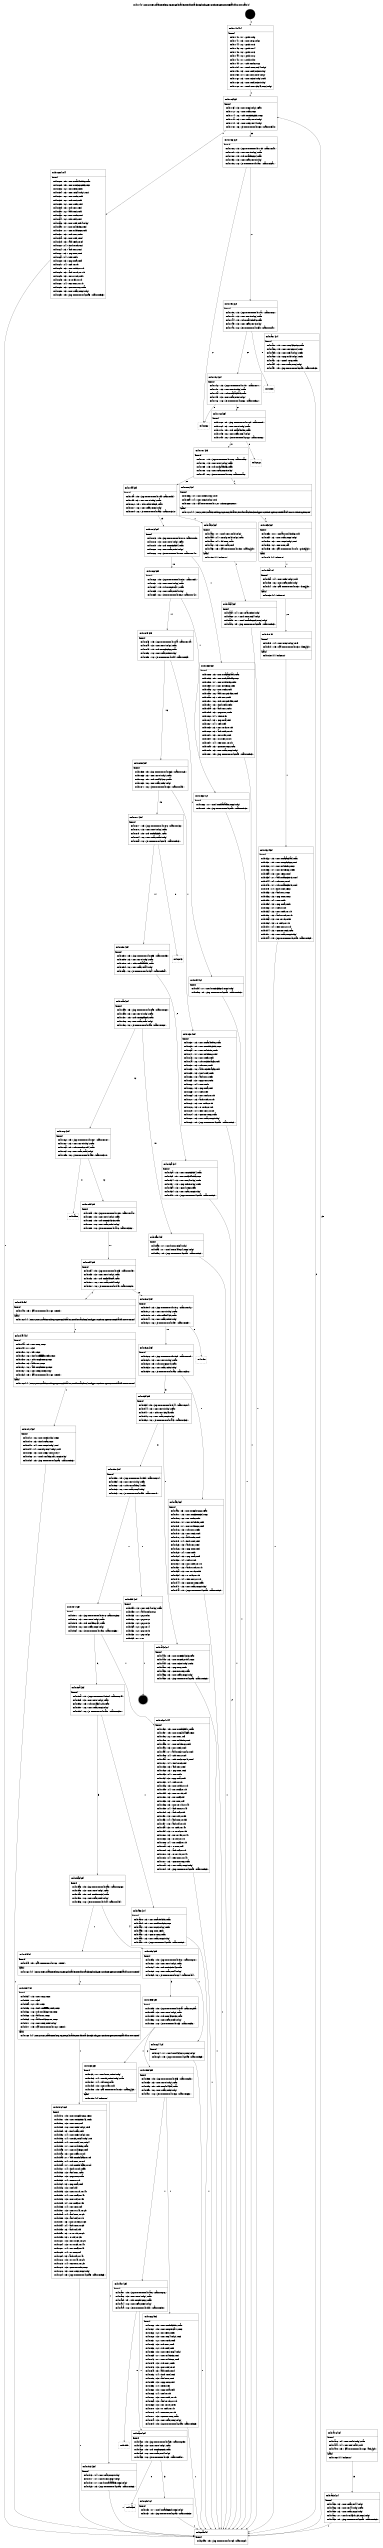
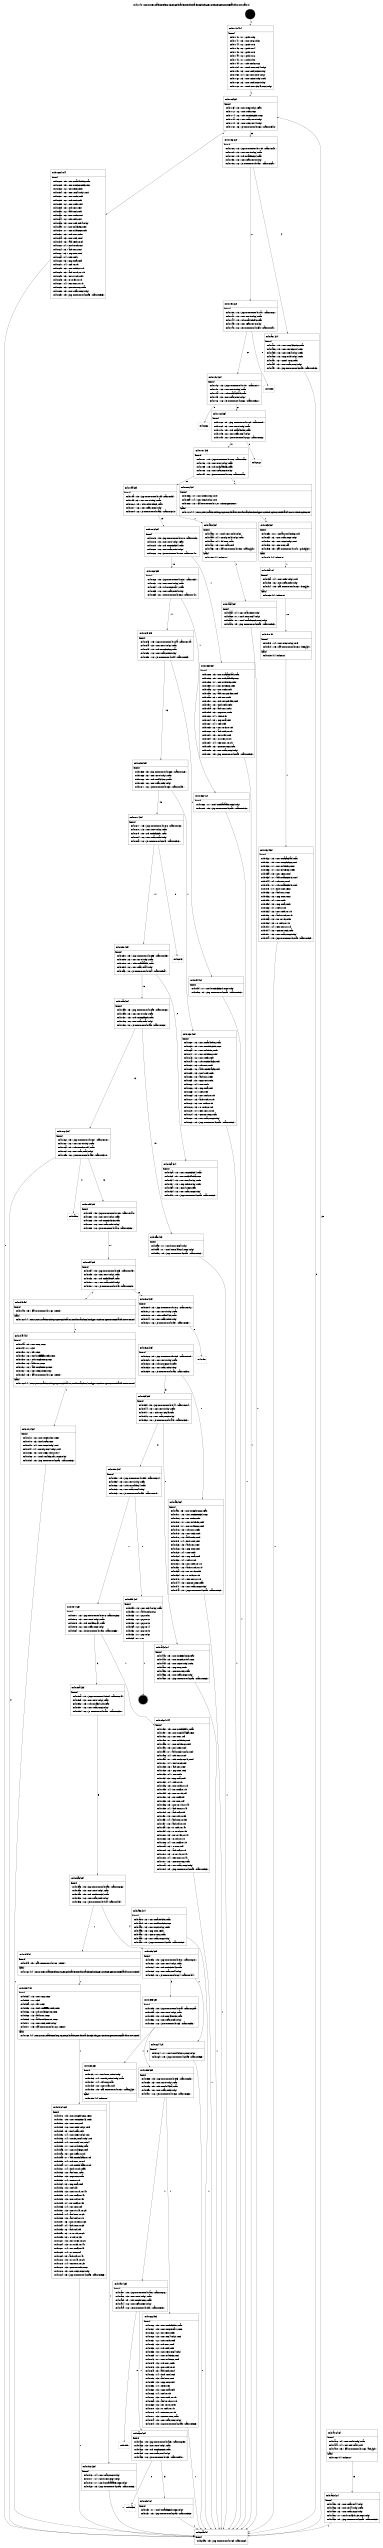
(219, 293) -> (270, 250)
none -> (142, 986)
(166, 1335) -> none
(127, 1811) -> none
(231, 1861) -> (10, 1922)
